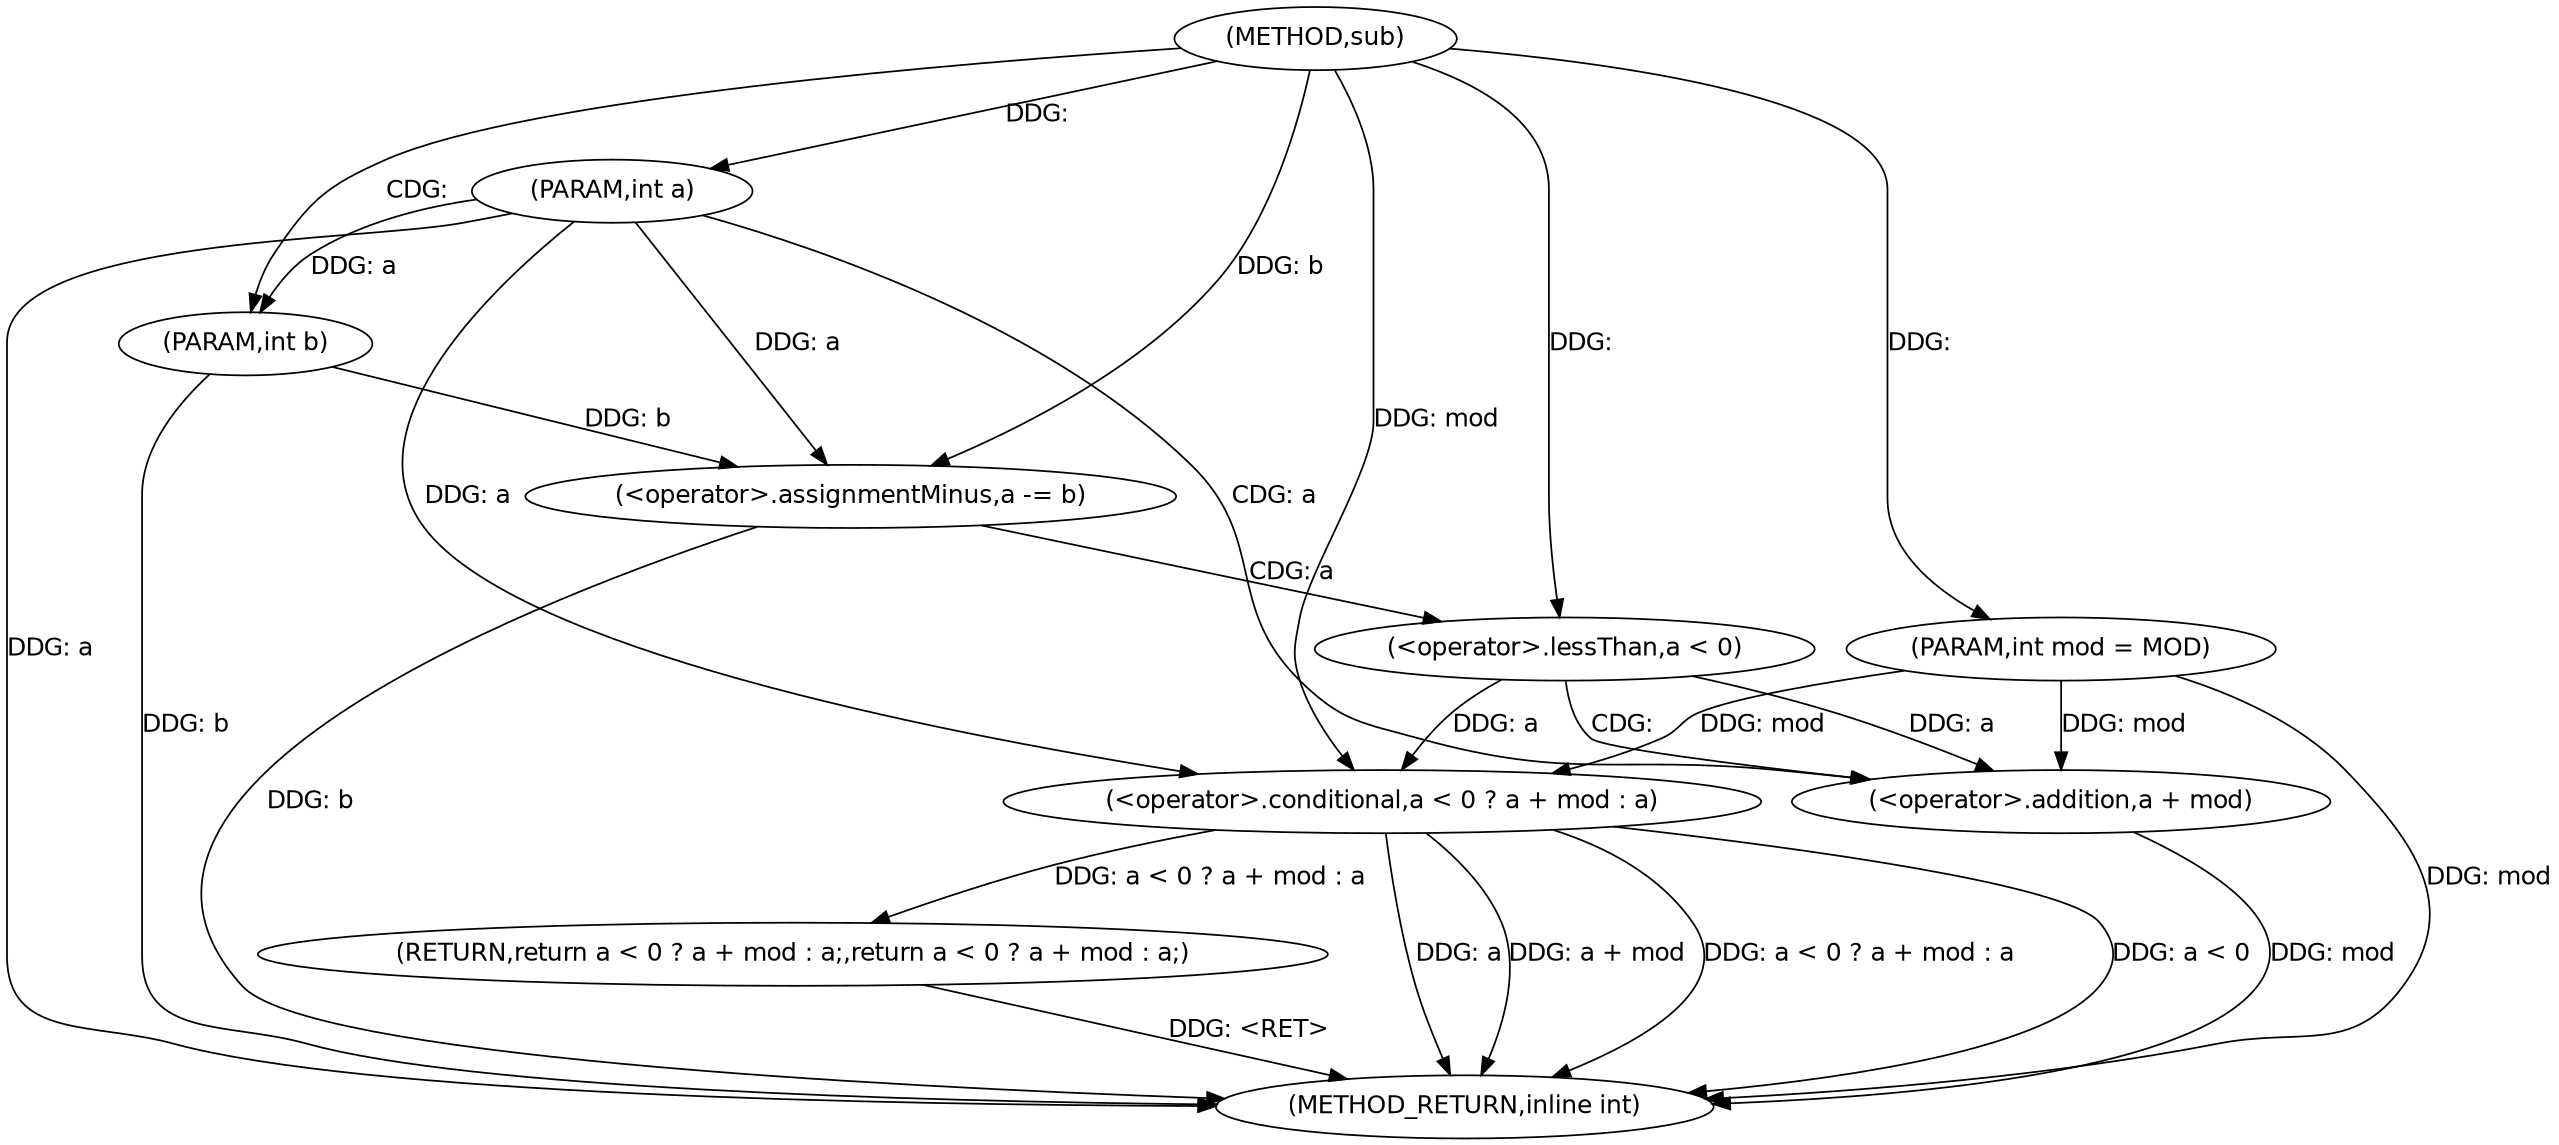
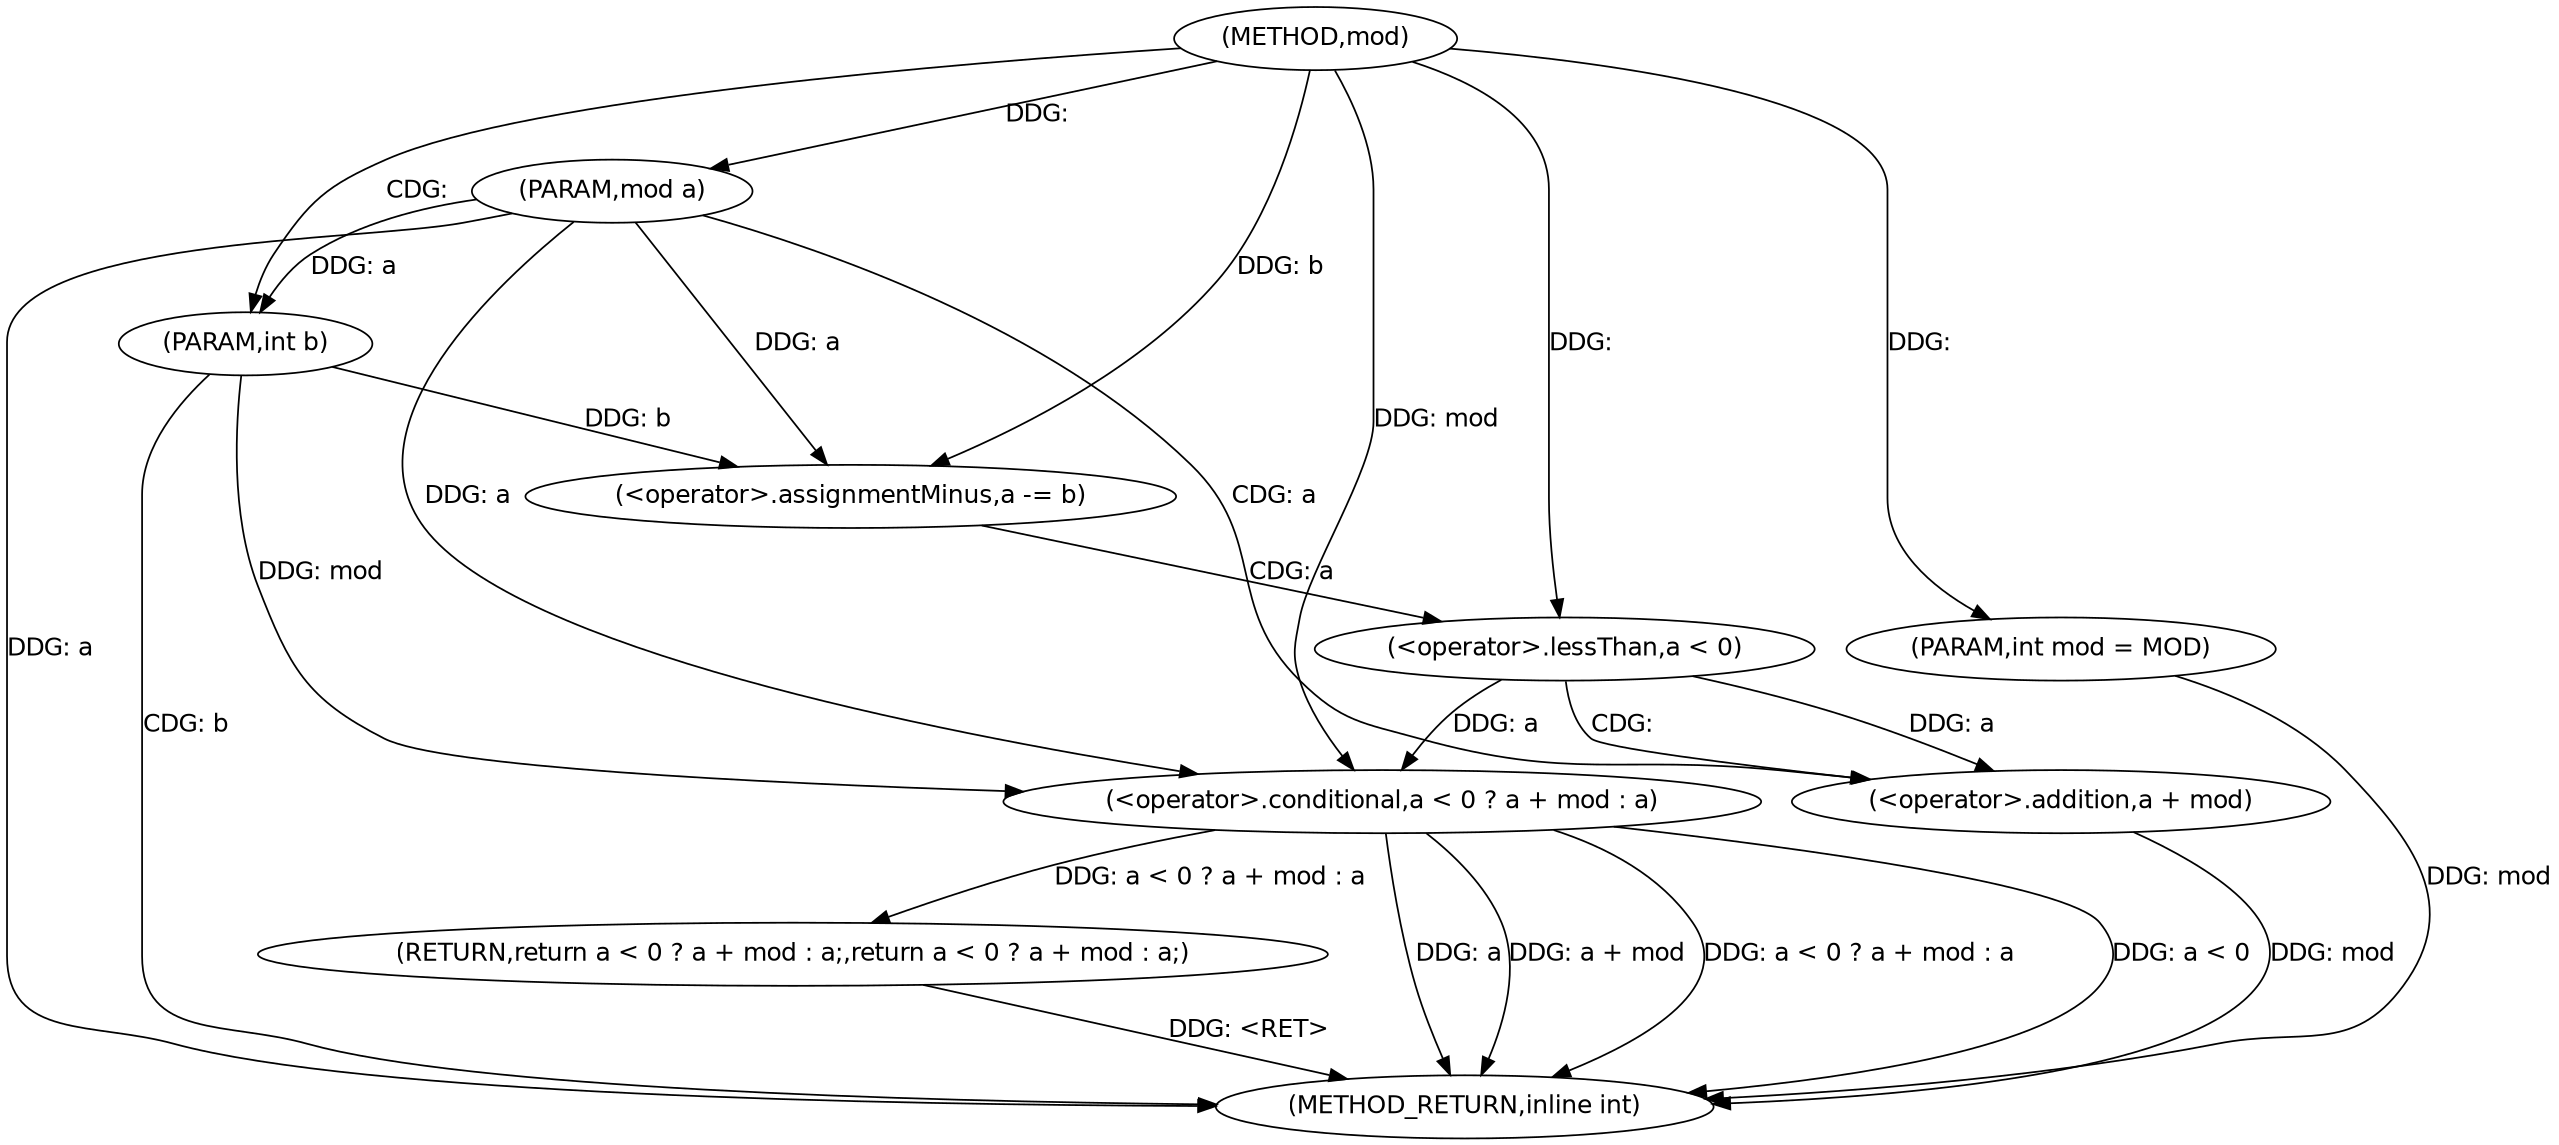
(1316, 39) -> (1316, 39)
(612, 191) -> (612, 191)
(1731, 702) -> (485, 759)
(2061, 717) -> none
(186, 725) -> (186, 725)
(326, 1020) -> none
